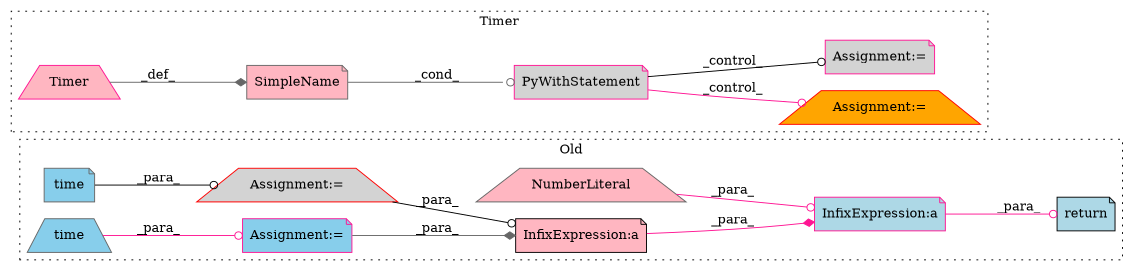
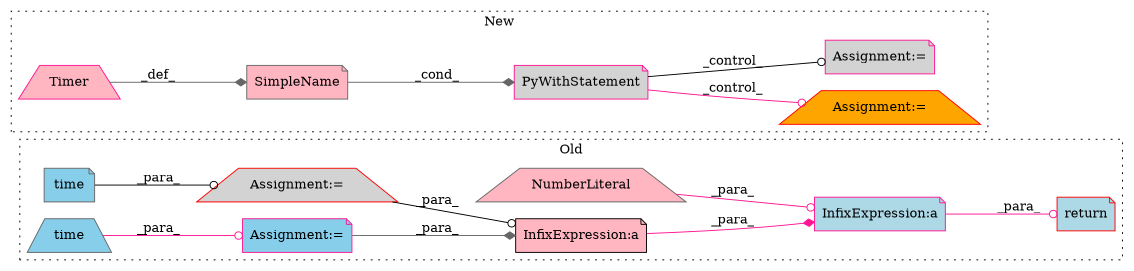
(500, 22) -> (500, 22)
(425, 82) -> (425, 82)
(1086, 214) -> (1086, 214)
